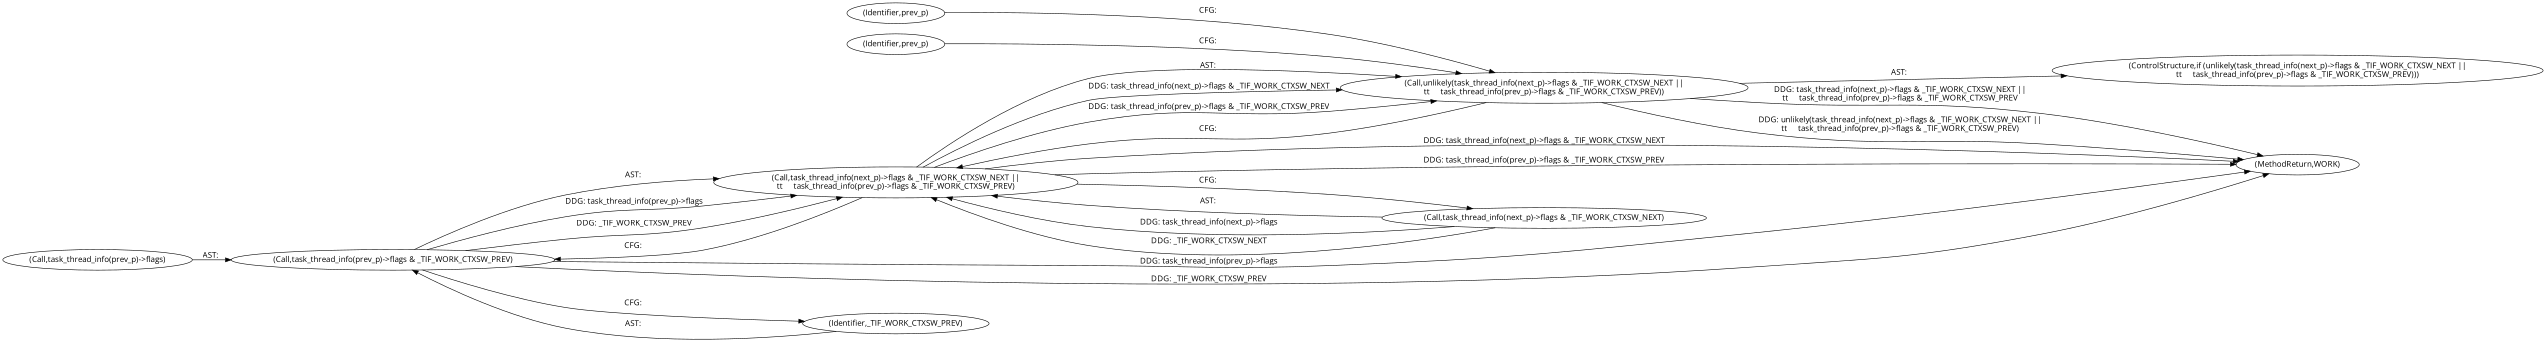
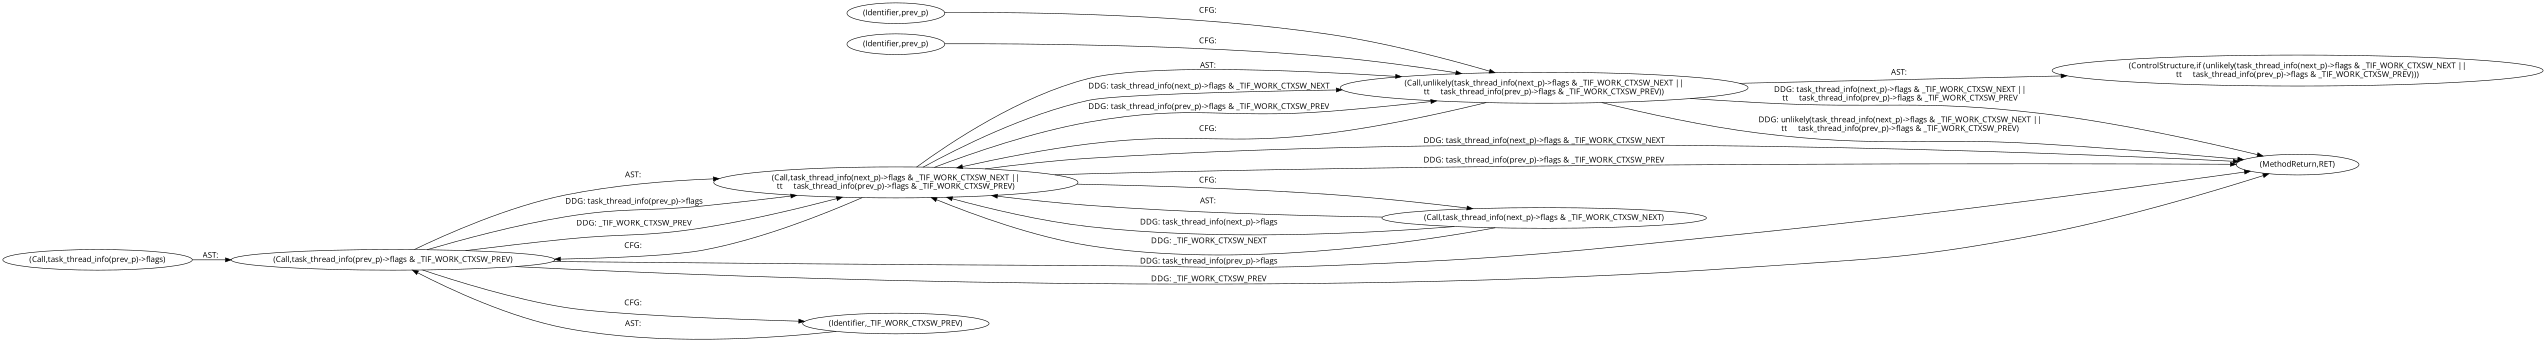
(2298, 165) -> (2298, 165)
